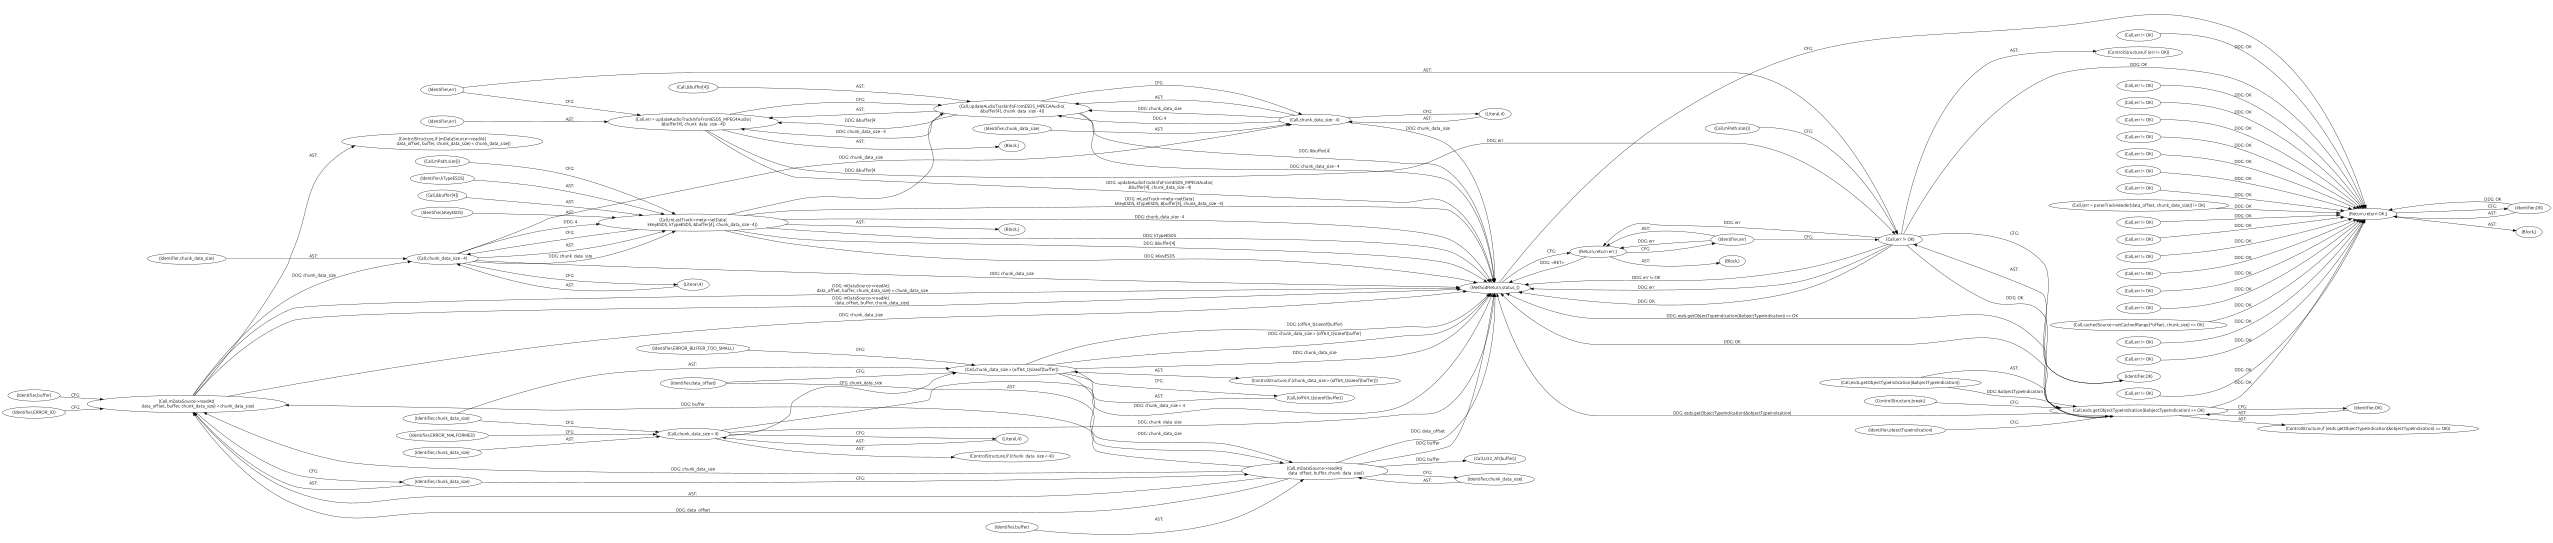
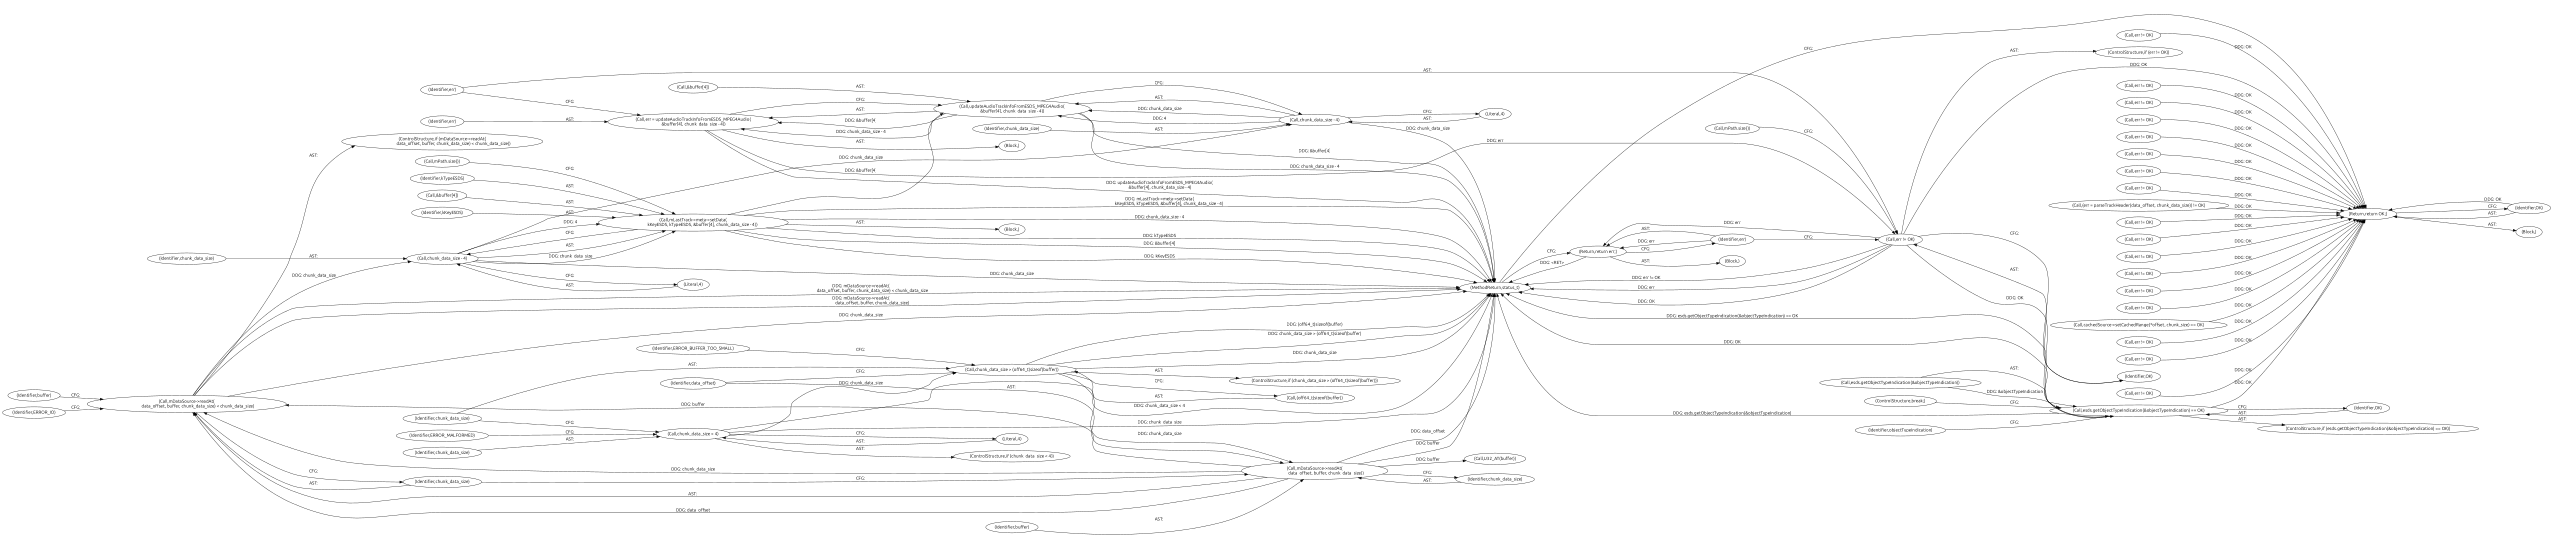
(861, 383) -> (861, 383)
